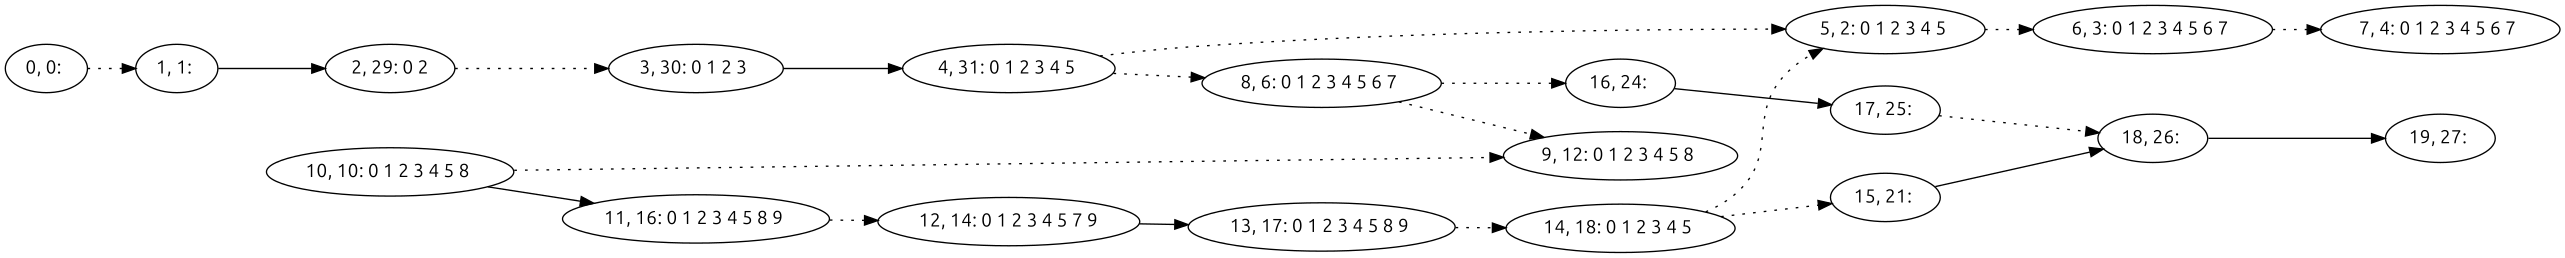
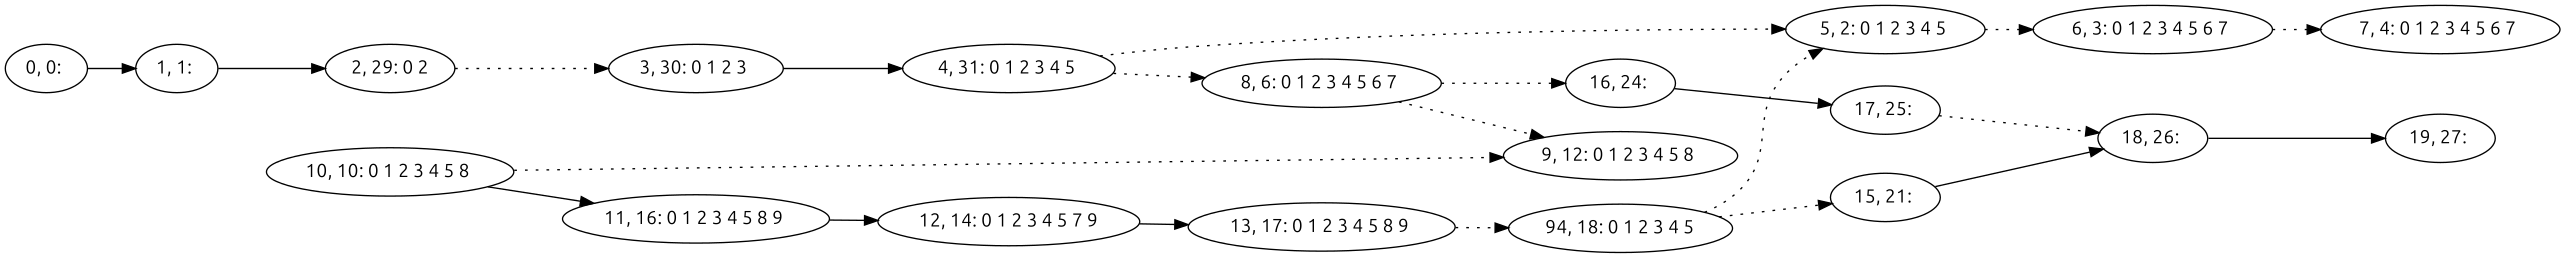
(105, 68) -> (105, 68)
(847, 220) -> (847, 220)
(1621, 228) -> (1621, 228)
